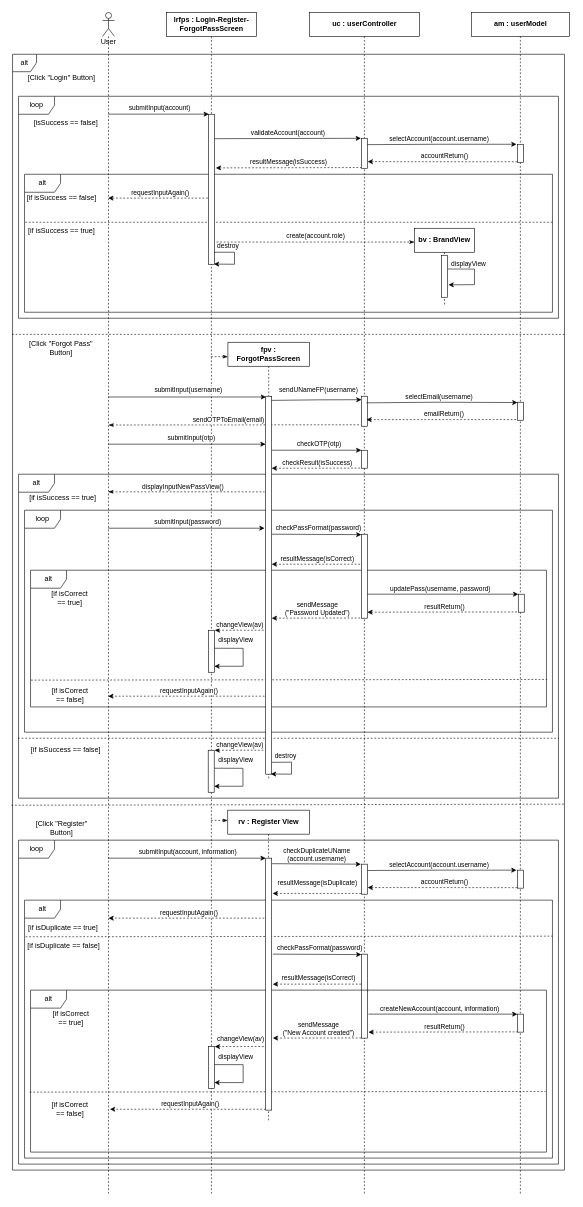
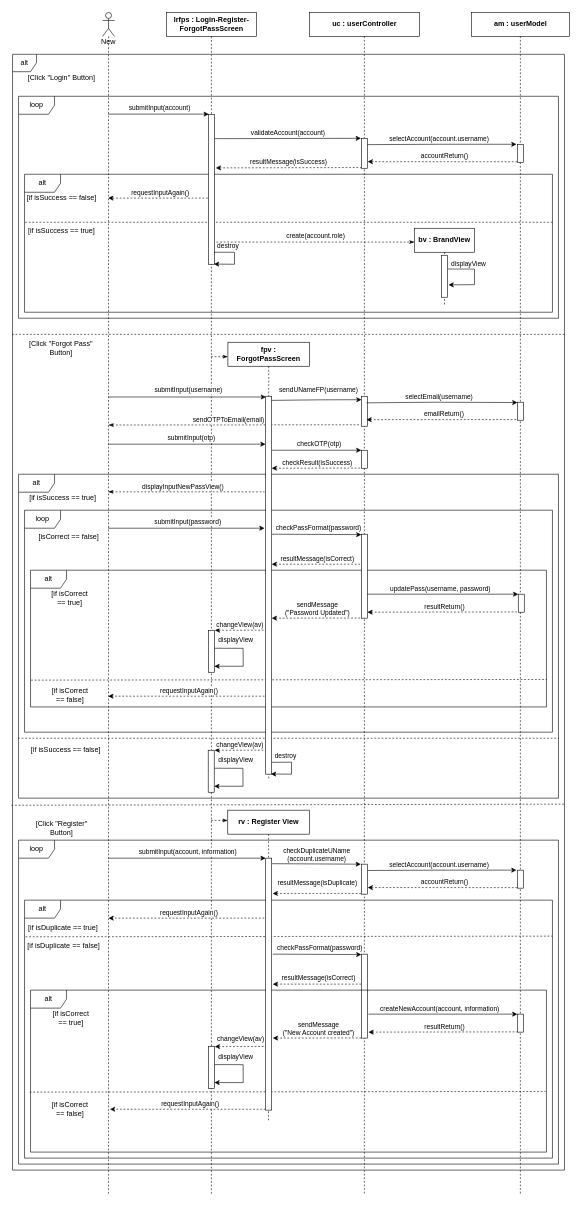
(108, 47) -> (108, 47)
(65, 123) -> none
none -> (68, 537)
